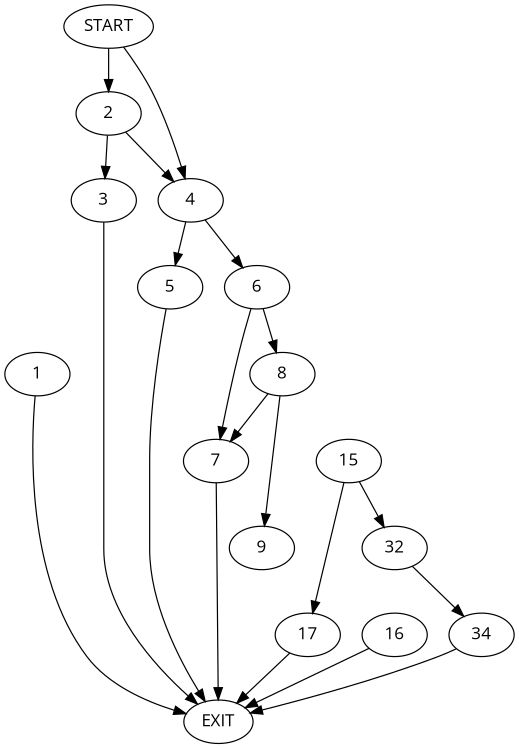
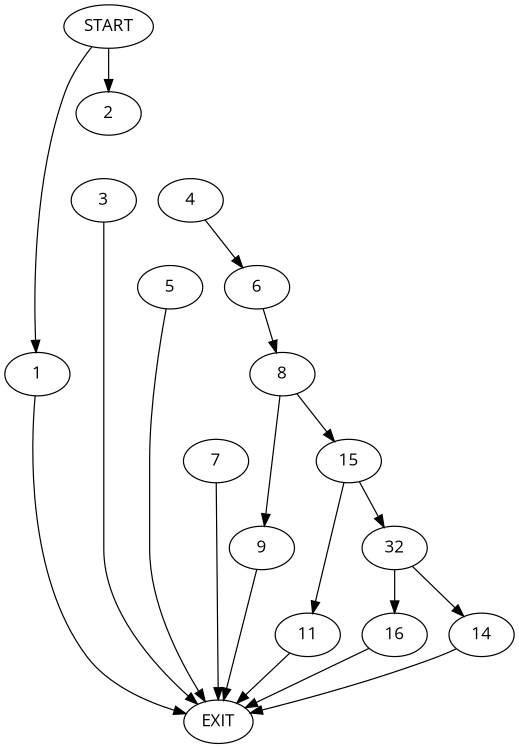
(158, 104) -> (42, 189)
(107, 151) -> none
(145, 153) -> none
(182, 238) -> none
(235, 368) -> none
(253, 413) -> (312, 413)
none -> (395, 585)
none -> (242, 629)
(308, 635) -> (308, 635)
(482, 635) -> (482, 635)
